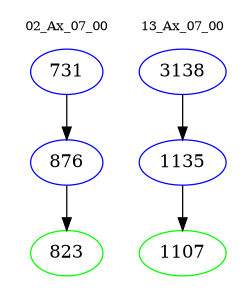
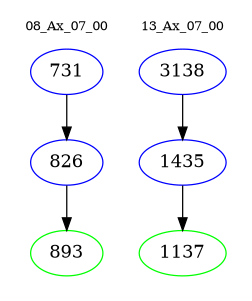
(67, 27) -> (67, 27)
(67, 163) -> (67, 163)
(183, 163) -> (183, 163)
(67, 253) -> (67, 253)
(183, 253) -> (183, 253)
